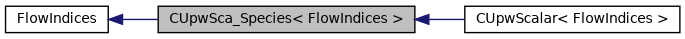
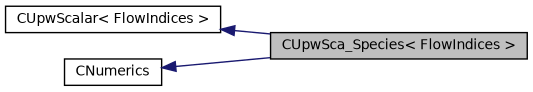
(57, 19) -> (113, 72)
(447, 19) -> (253, 32)
